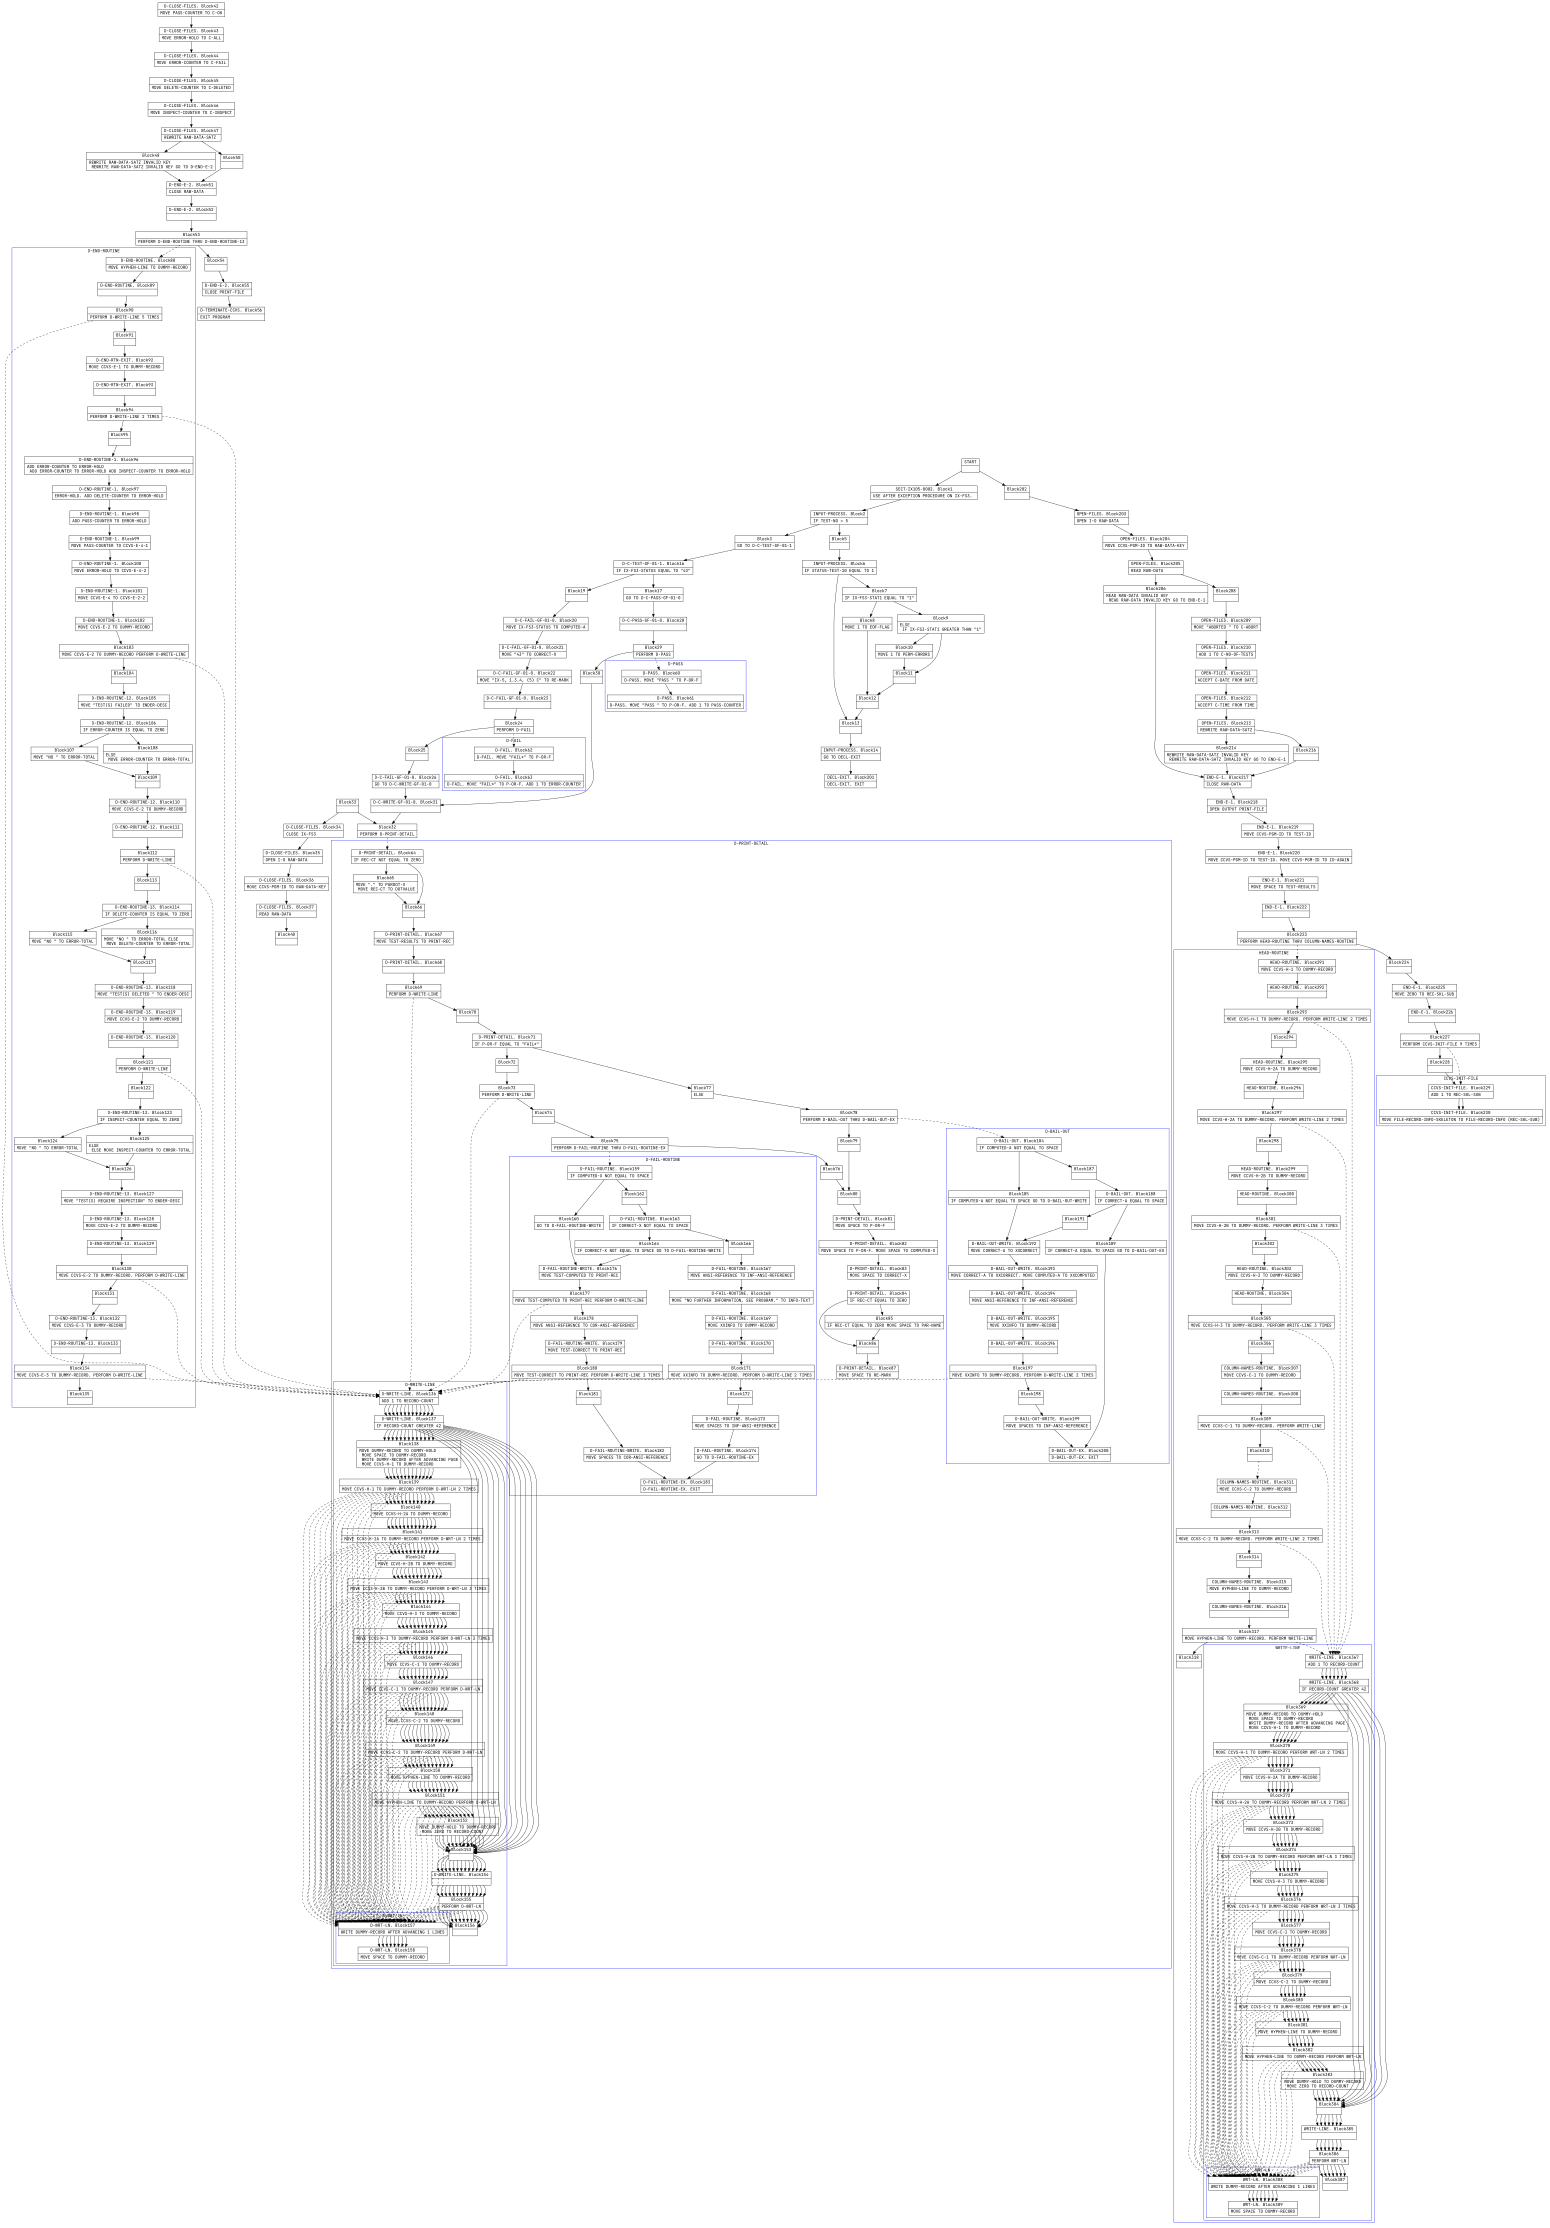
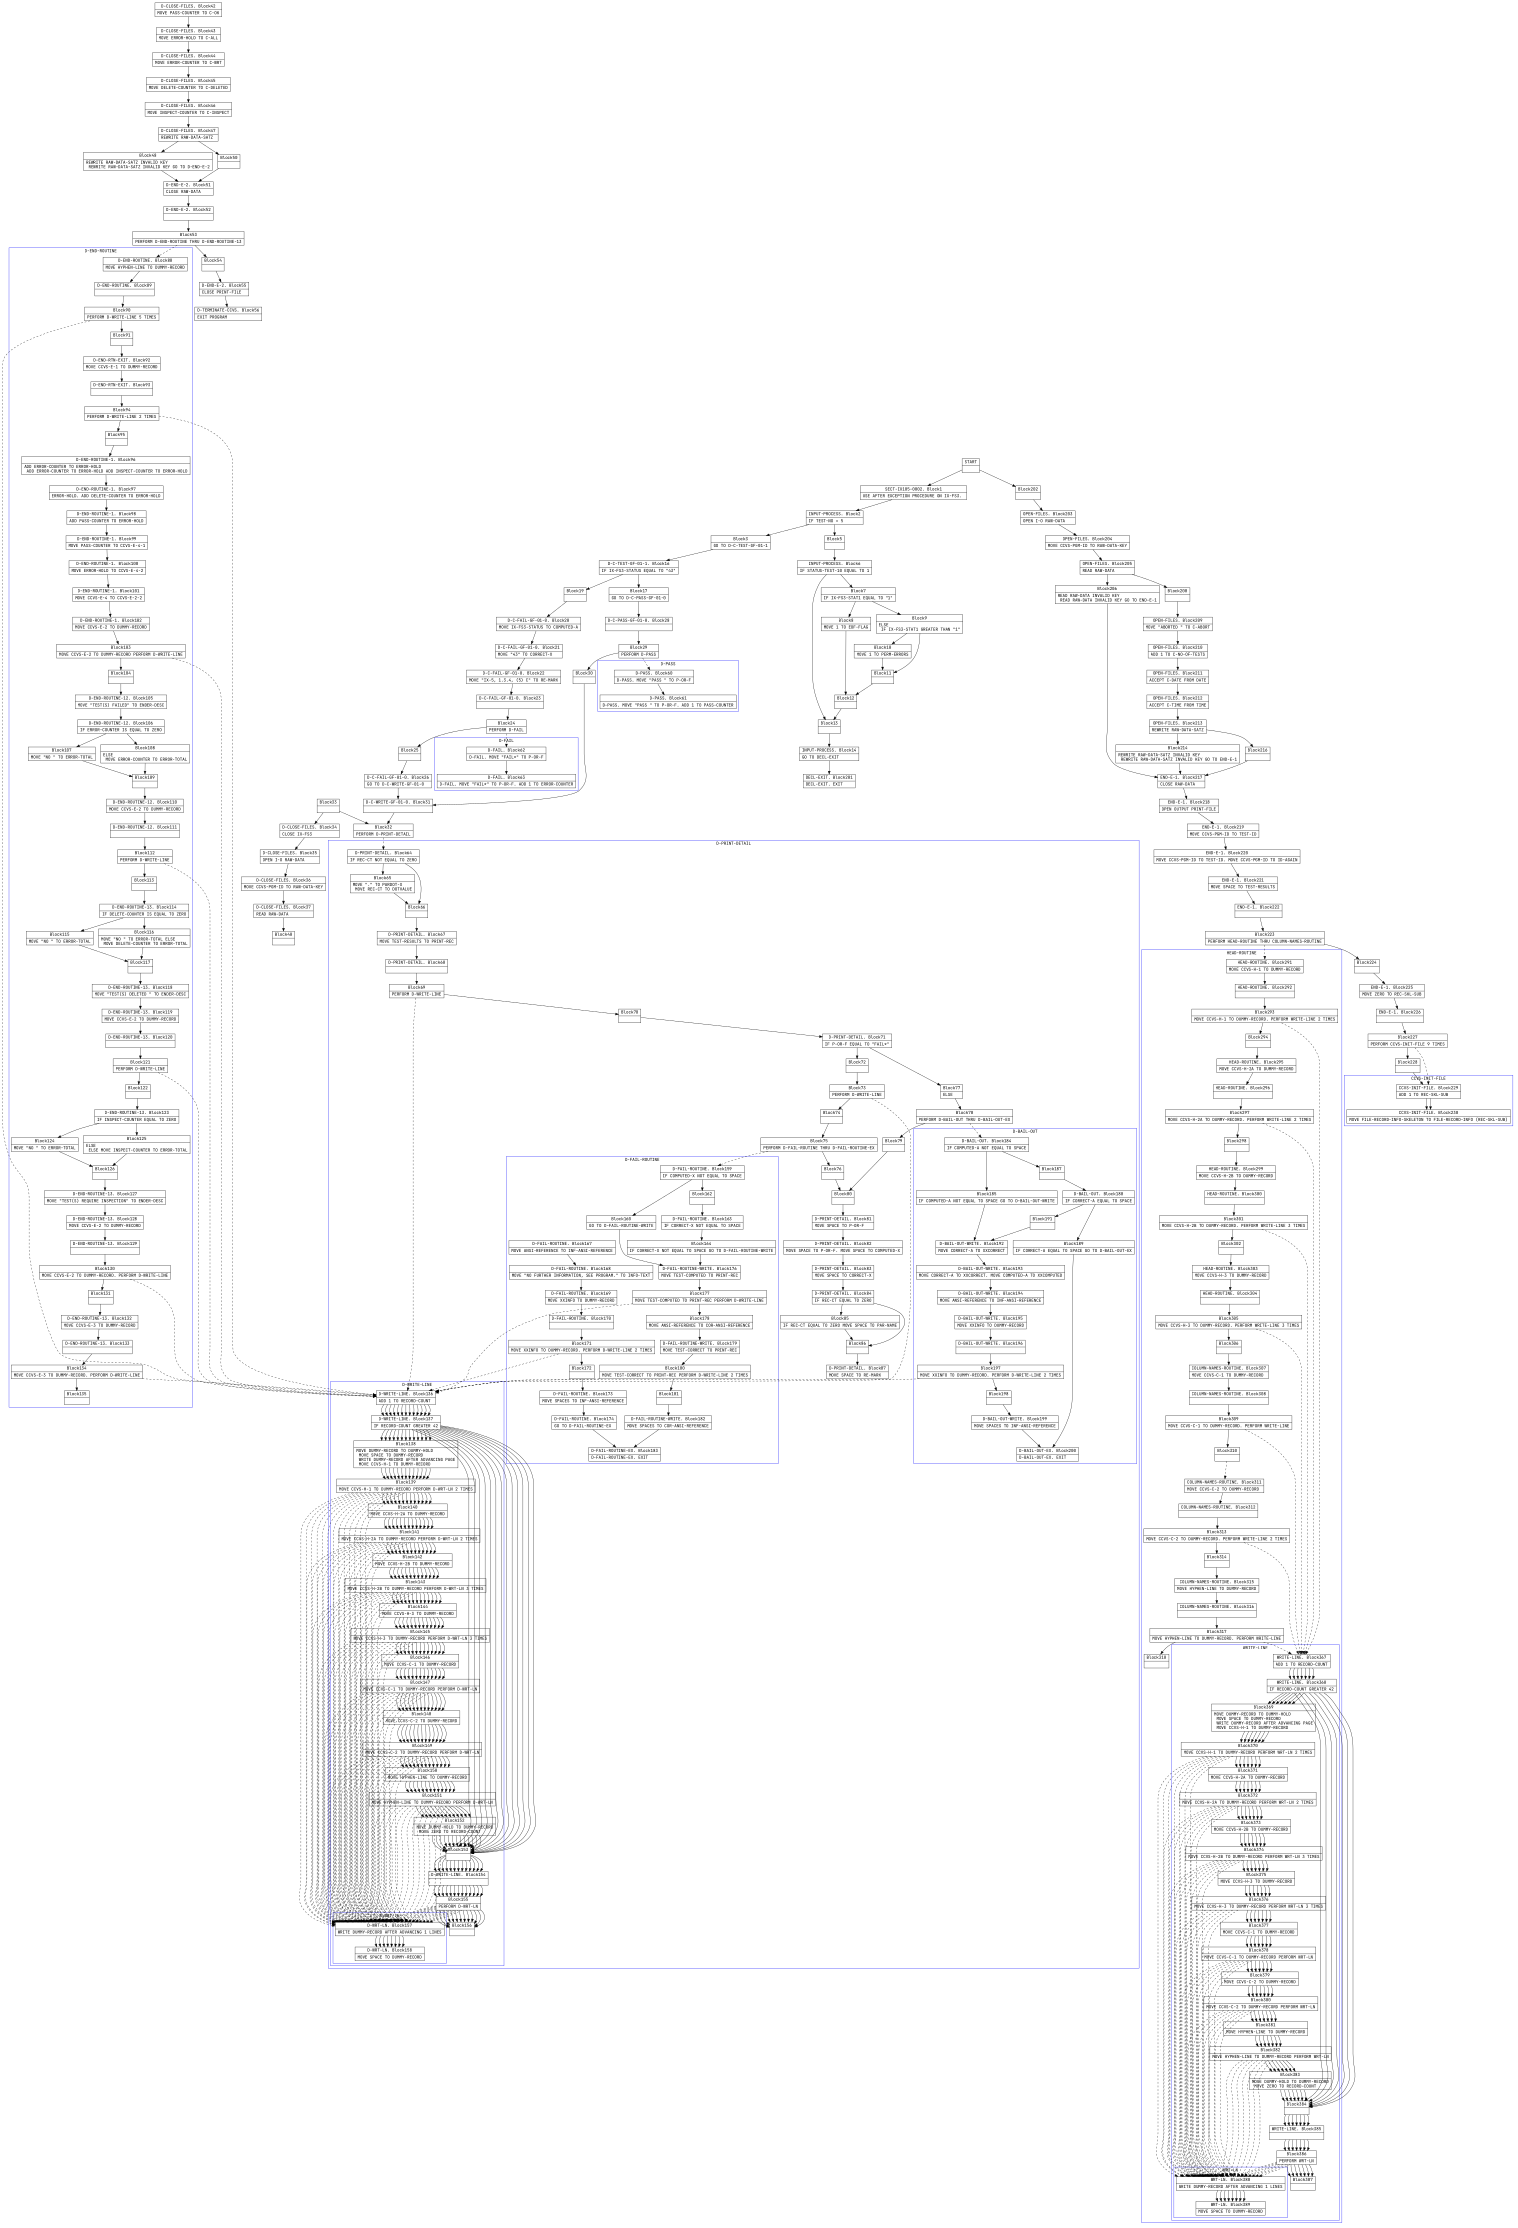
(191, 63) -> (188, 63)
(741, 1247) -> none
